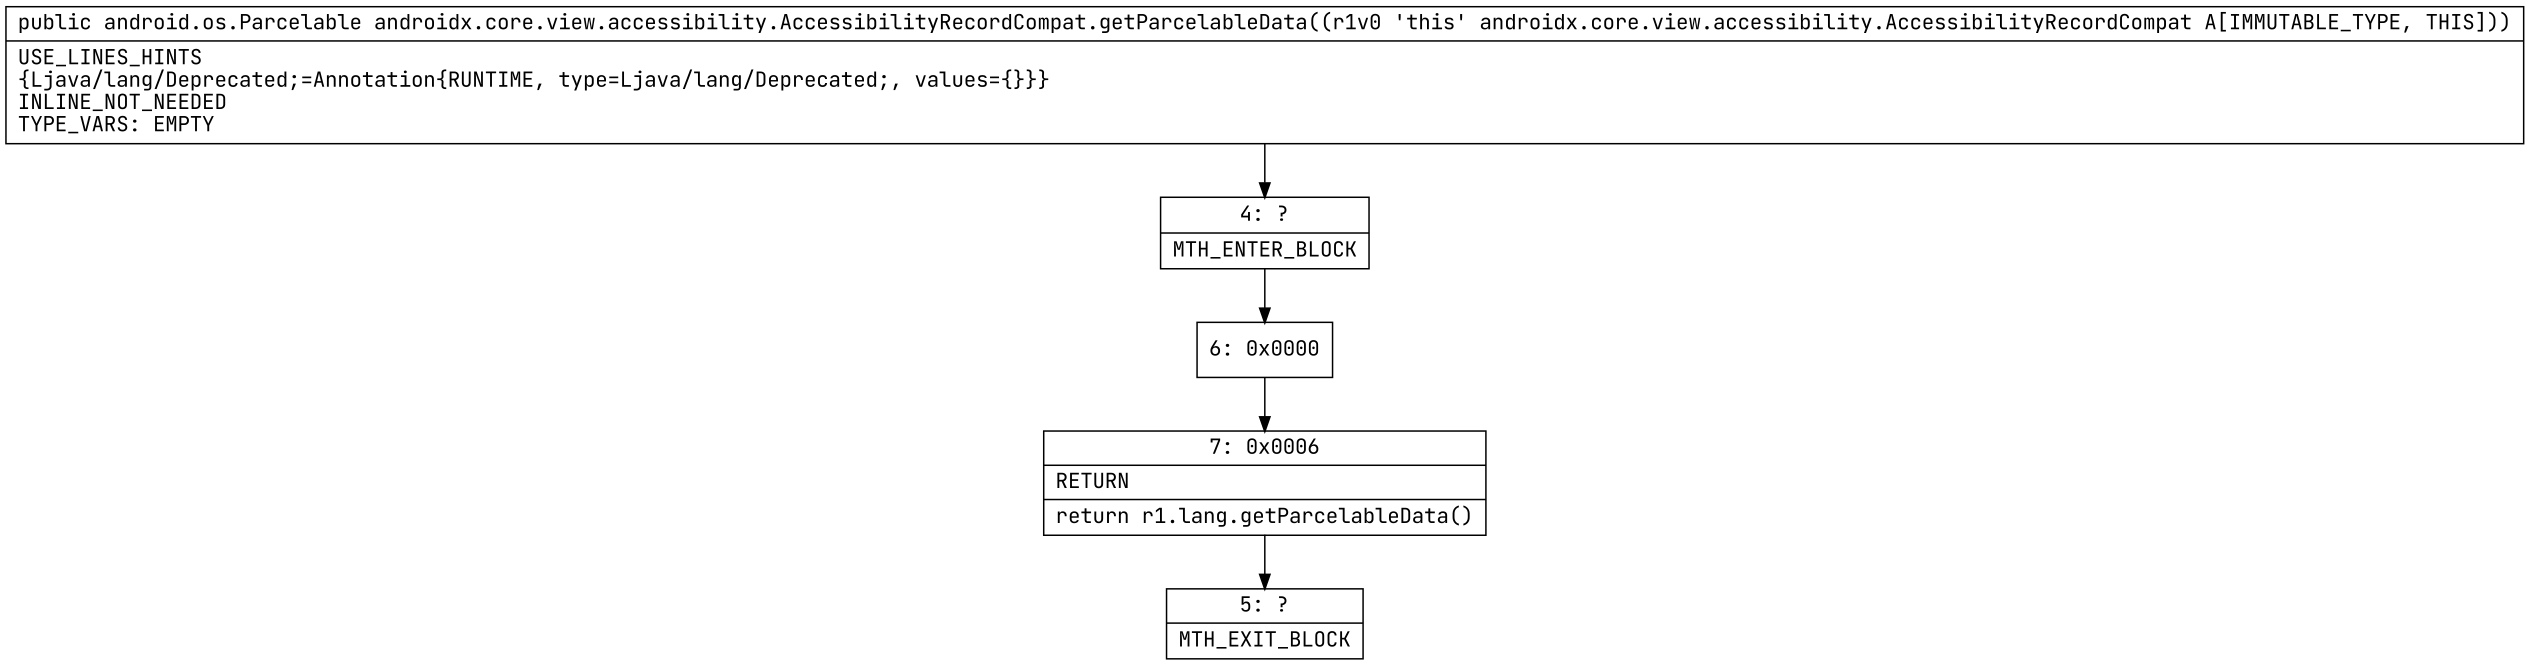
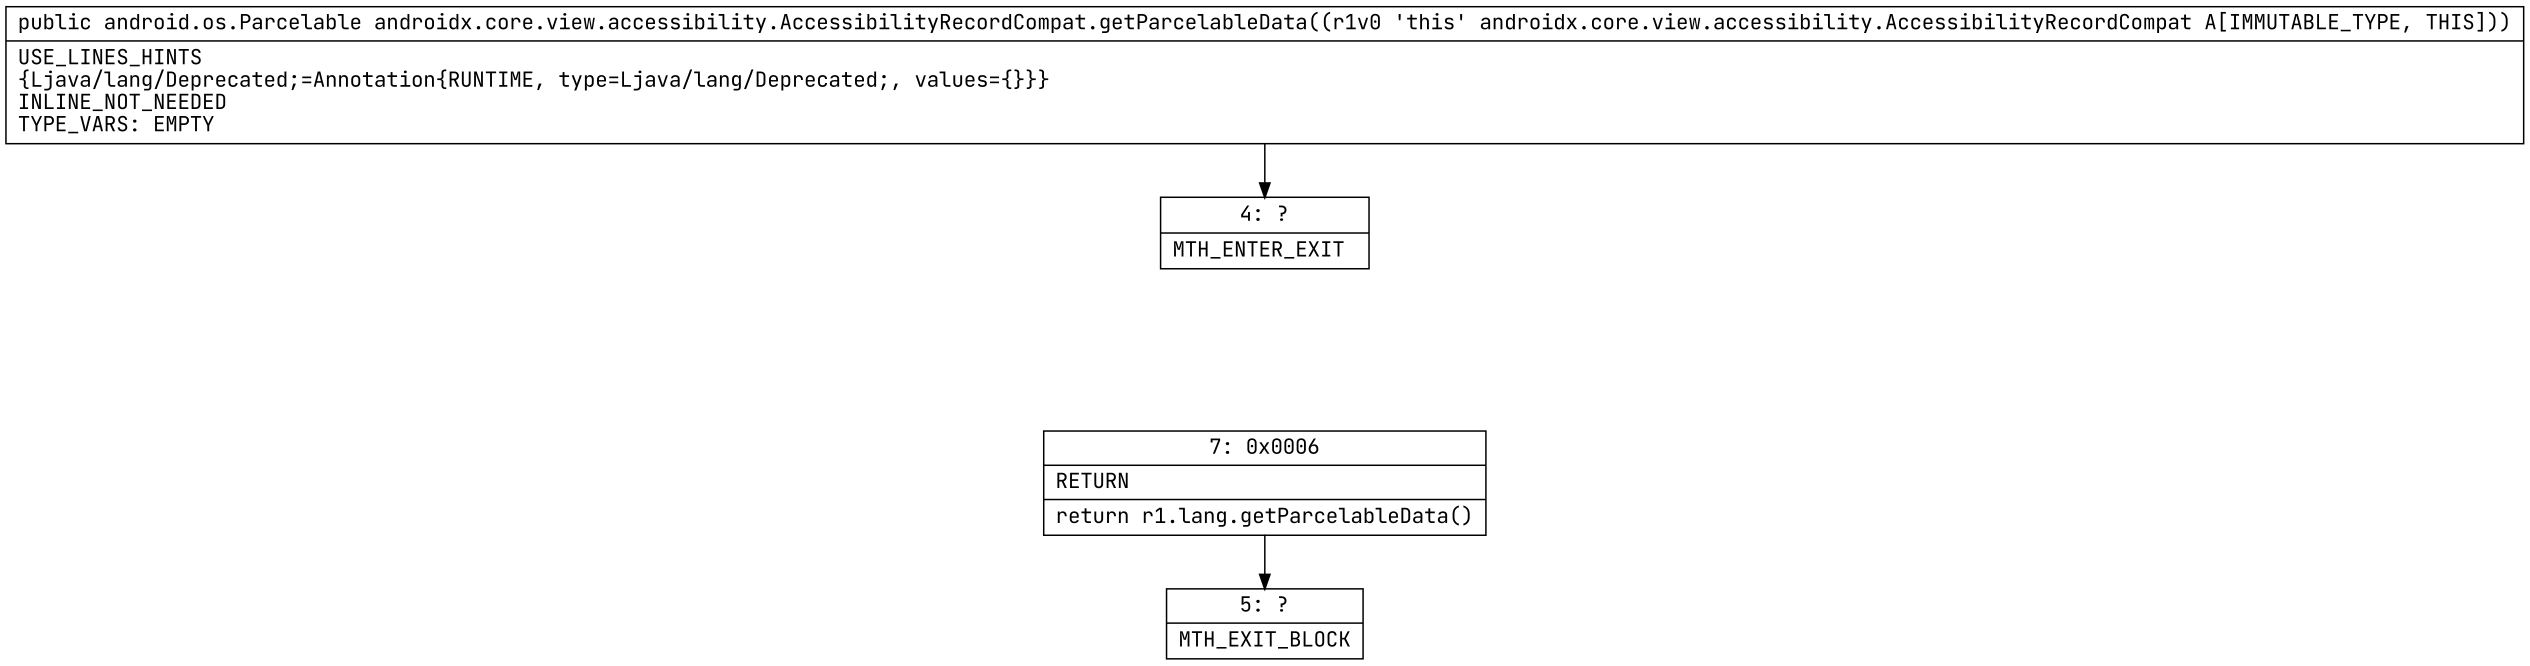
(1265, 250) -> (1259, 250)
(1265, 350) -> none
